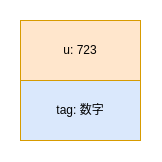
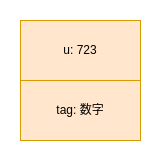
(81, 111) -> (81, 111)
